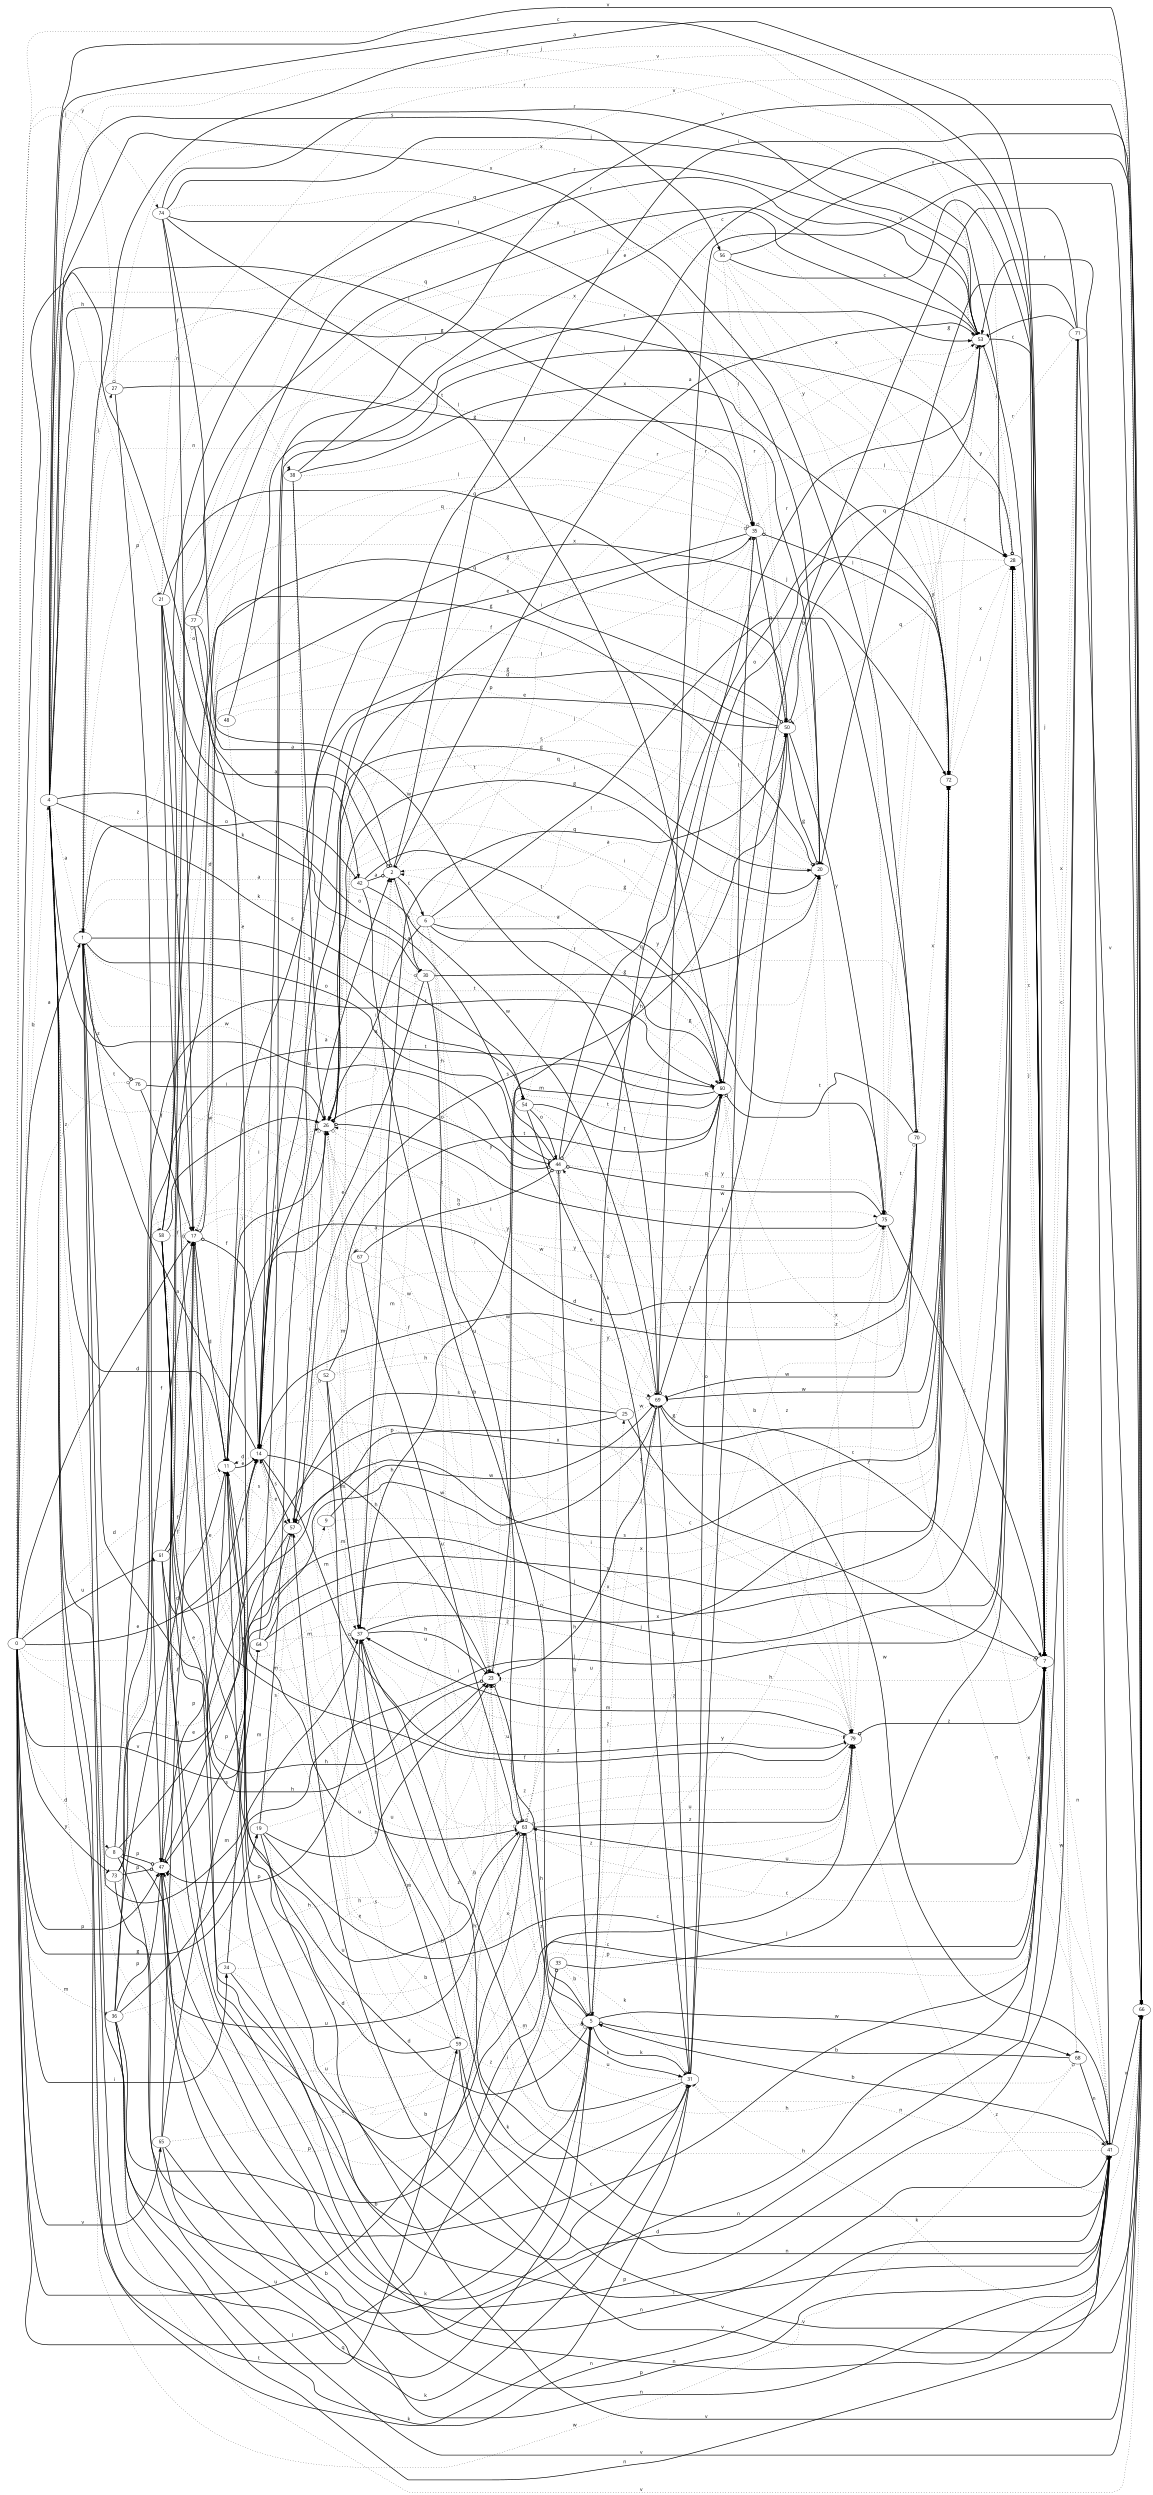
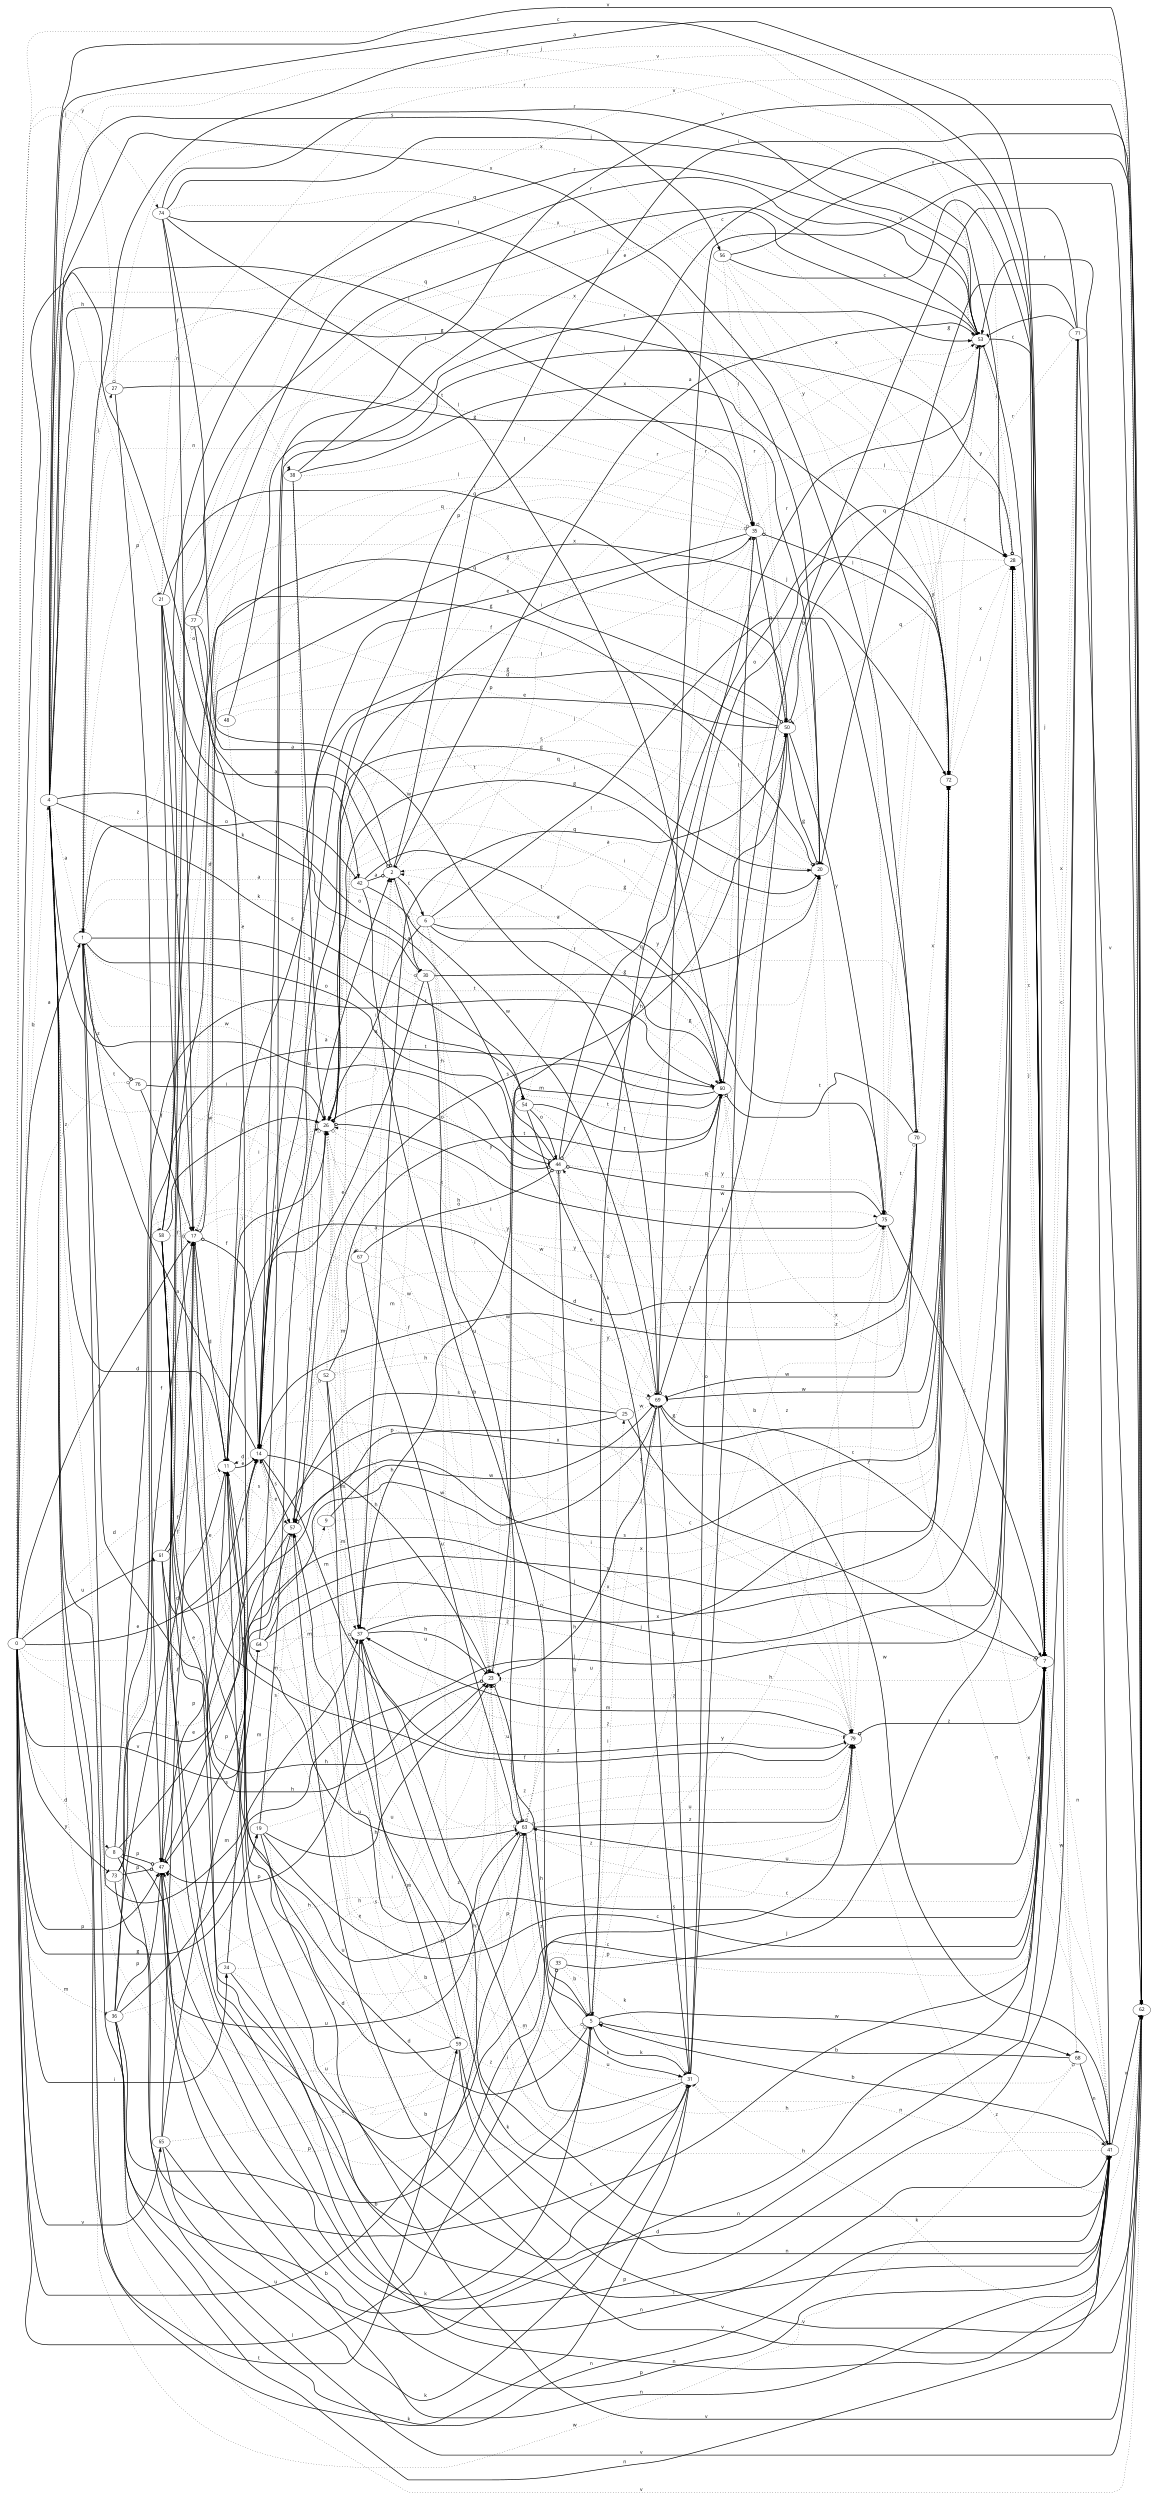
none -> (198, 1057)
(432, 1589) -> (343, 1598)
(459, 1834) -> none
none -> (622, 1909)
(508, 1914) -> (508, 1914)
(101, 1969) -> none
(1142, 2010) -> (1142, 2010)
